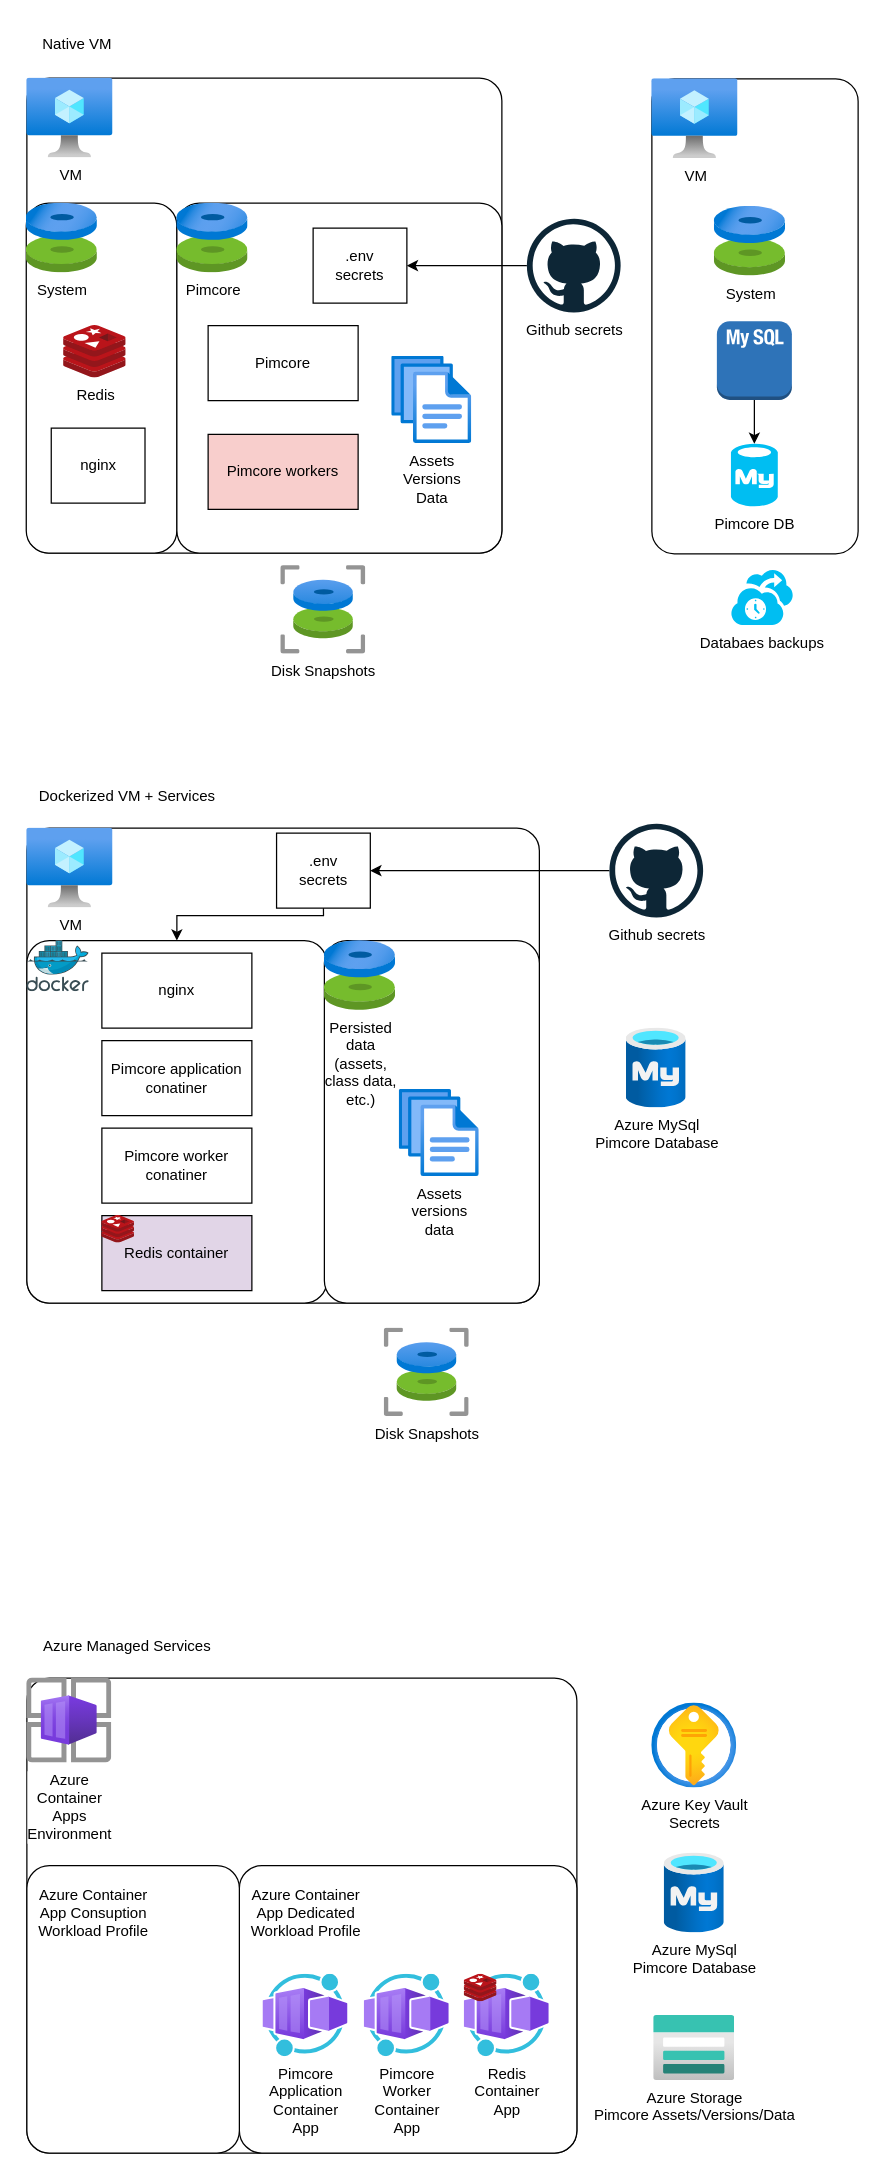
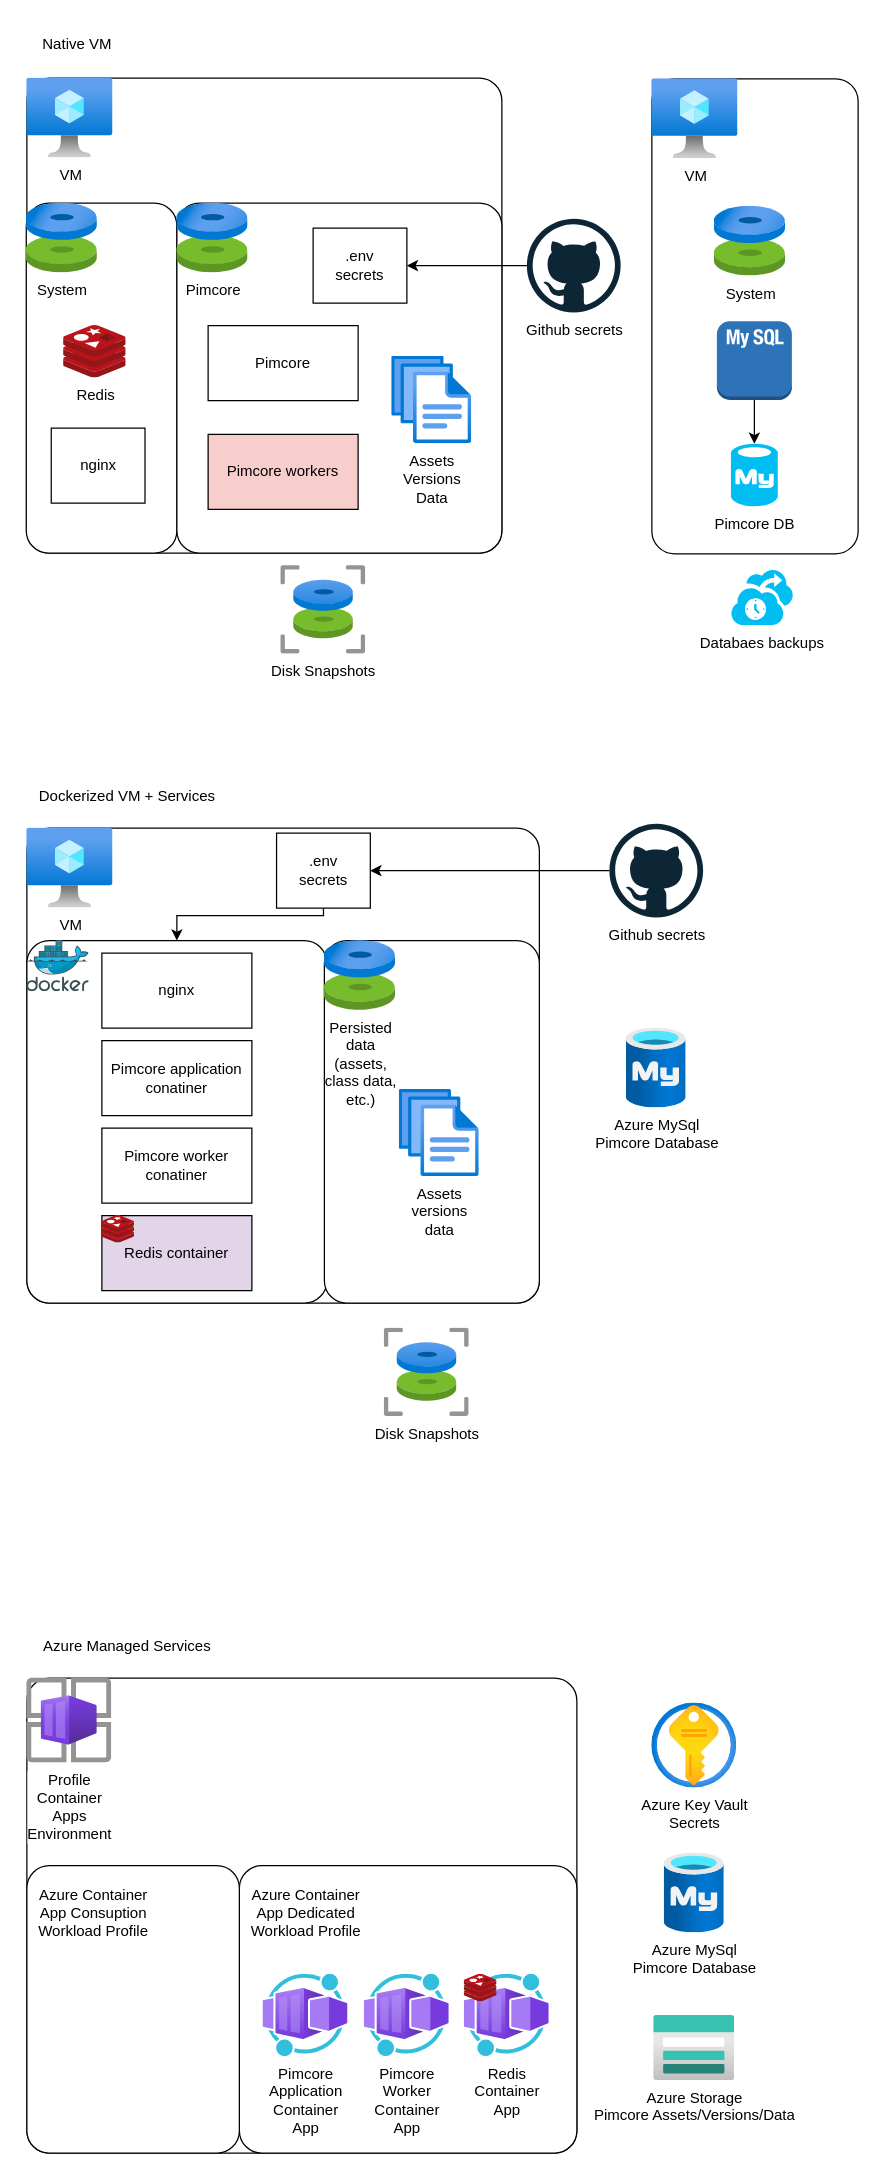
(70, 1808) -> (70, 1808)
